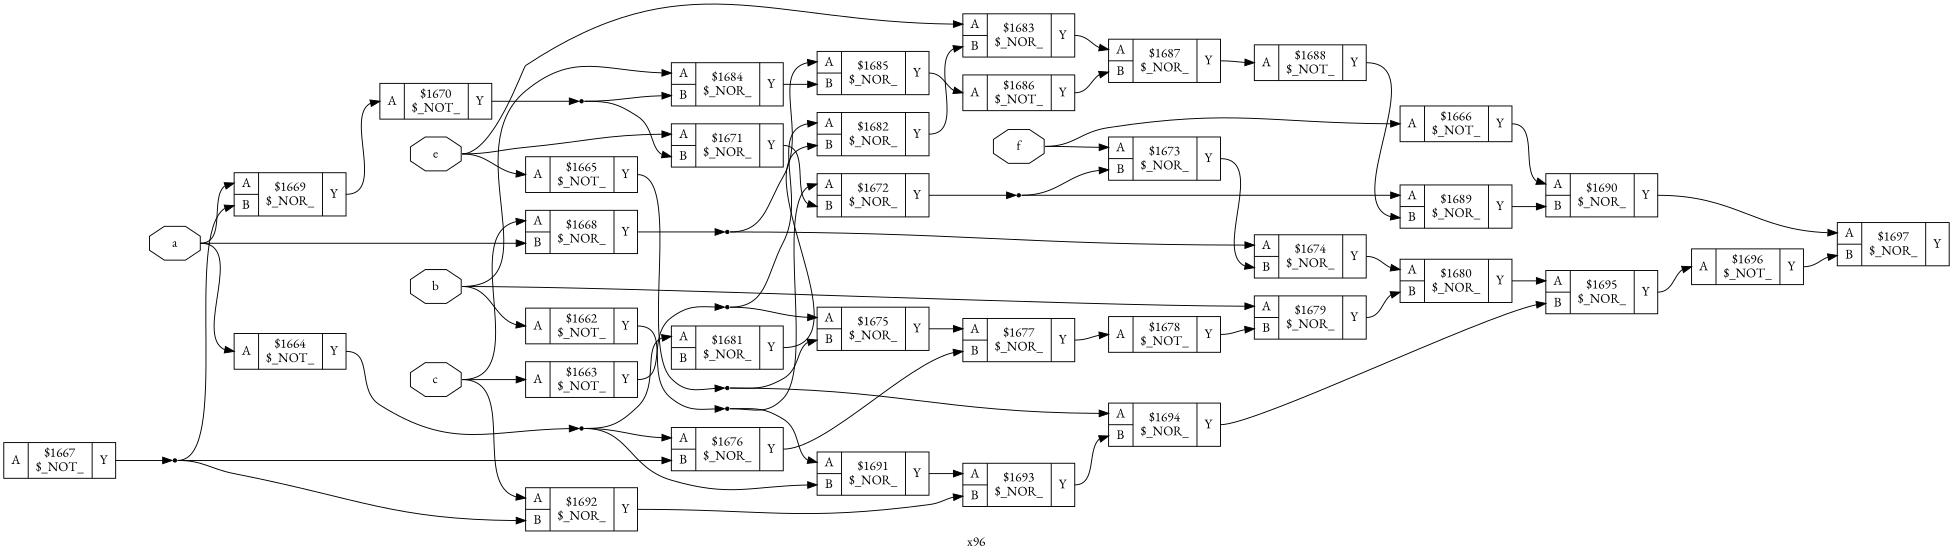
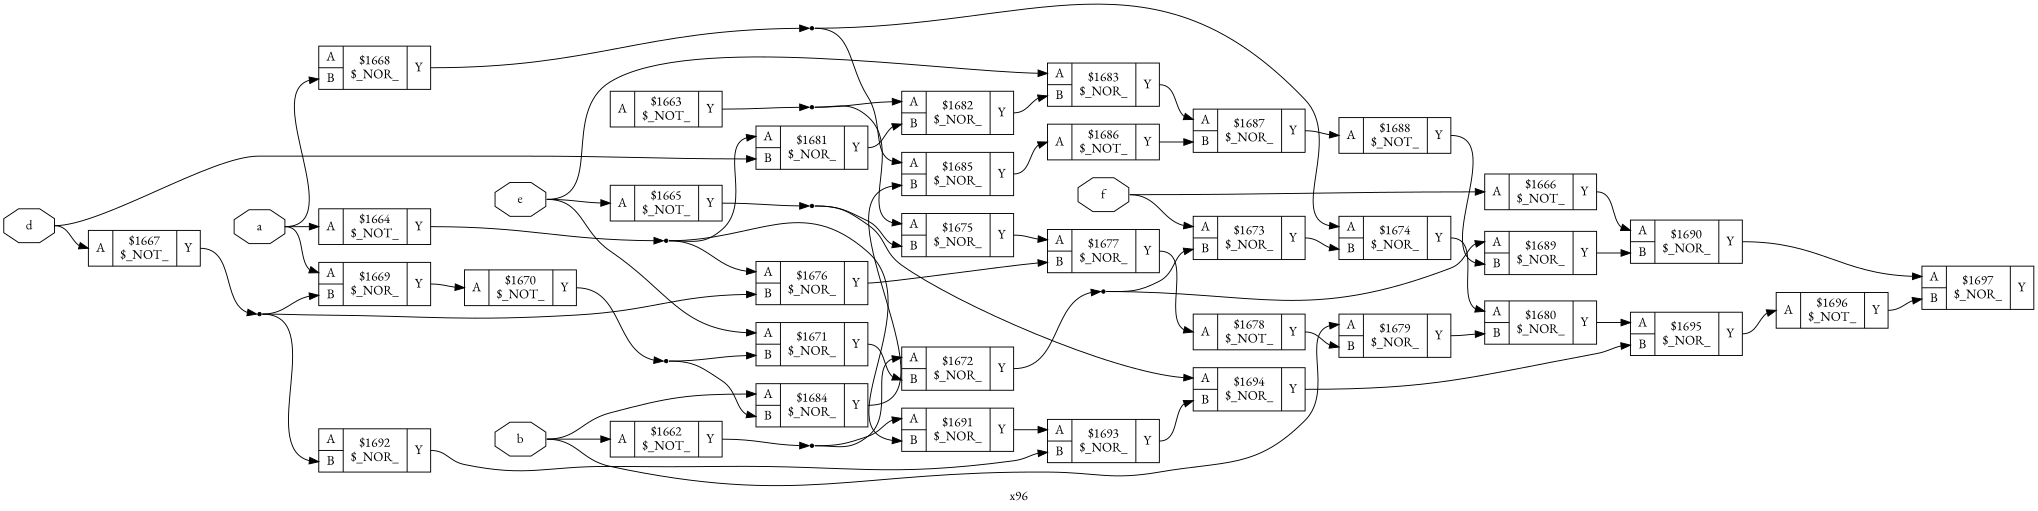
none -> (29, 226)
(436, 380) -> none
